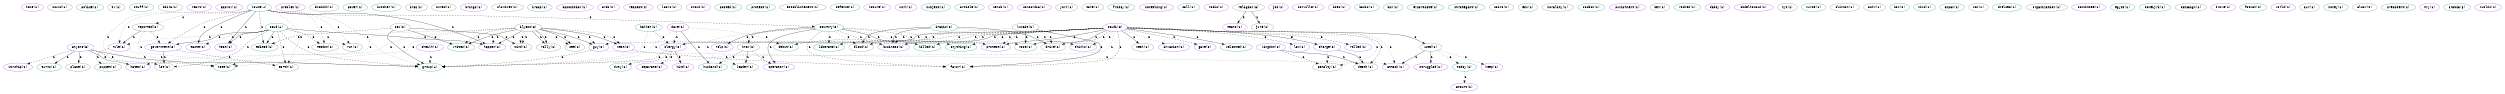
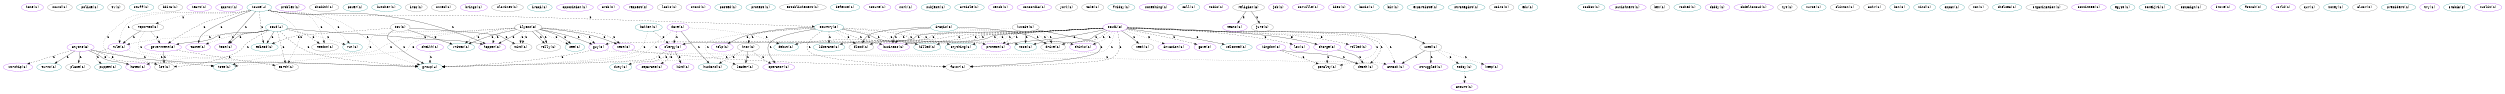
(1558, 7) -> none
